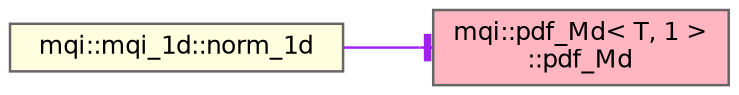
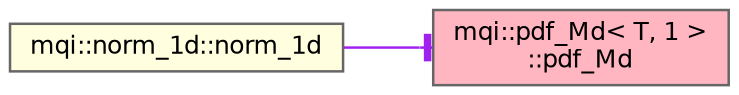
(177, 48) -> (177, 48)
